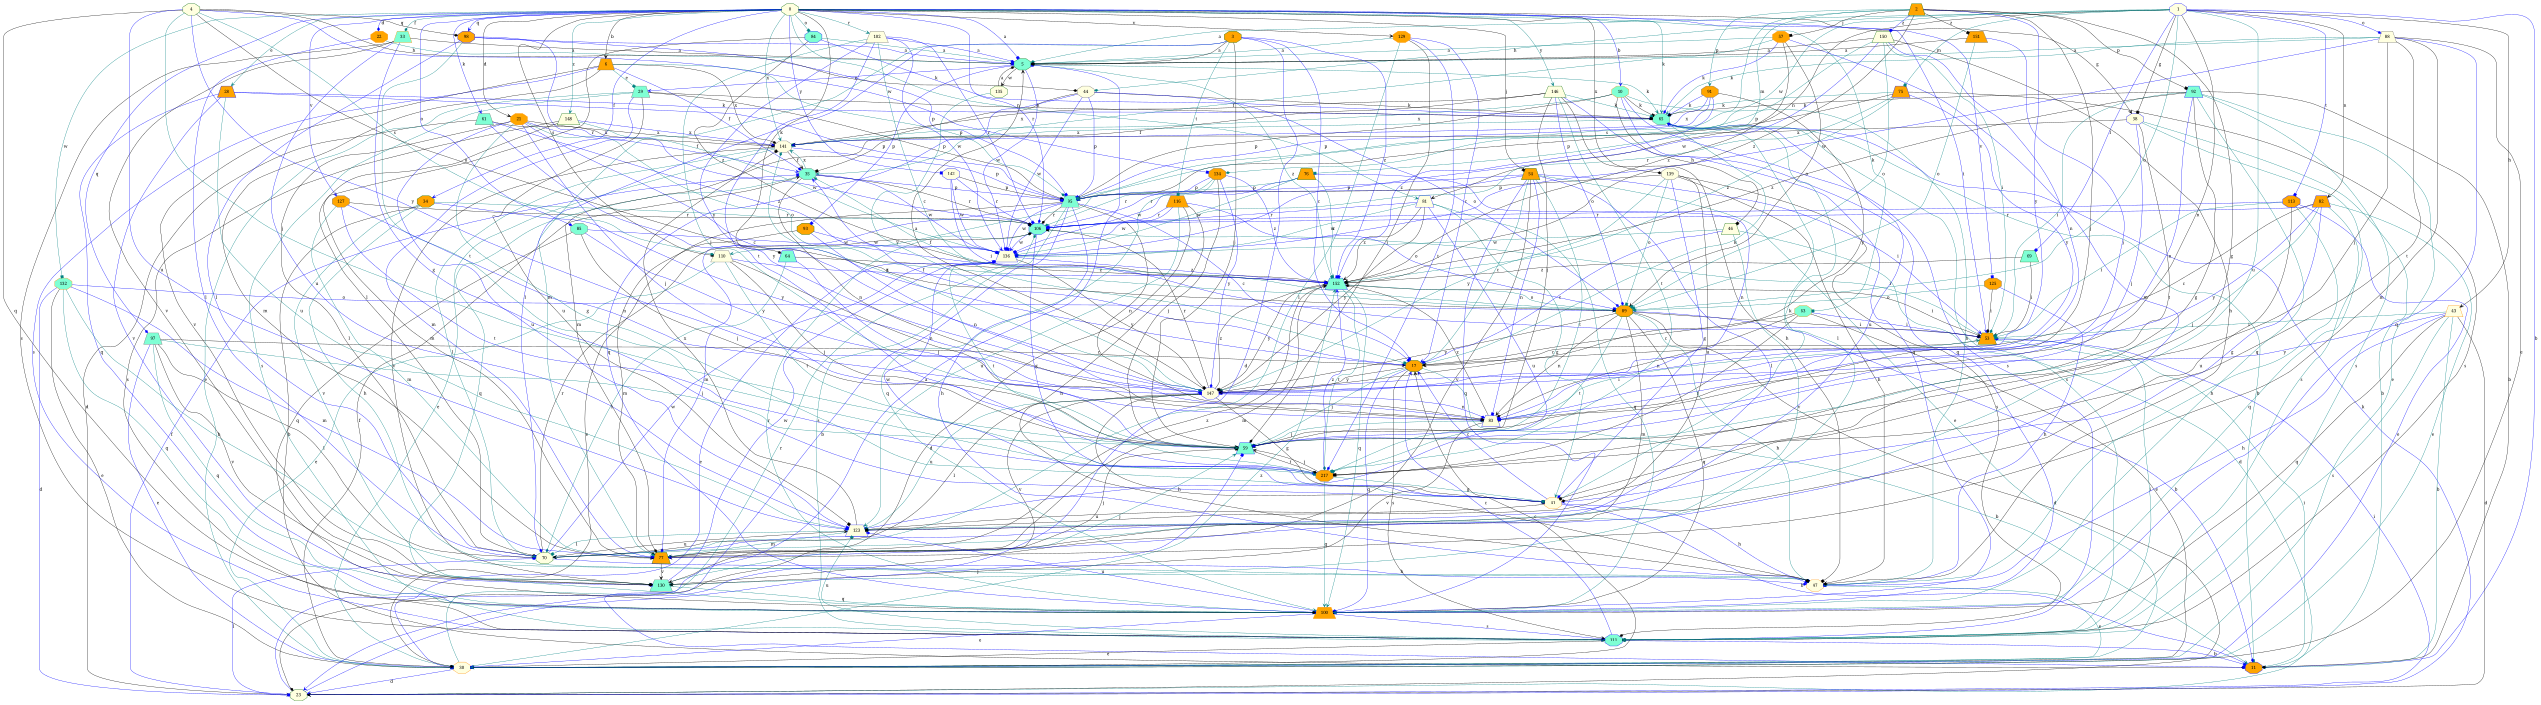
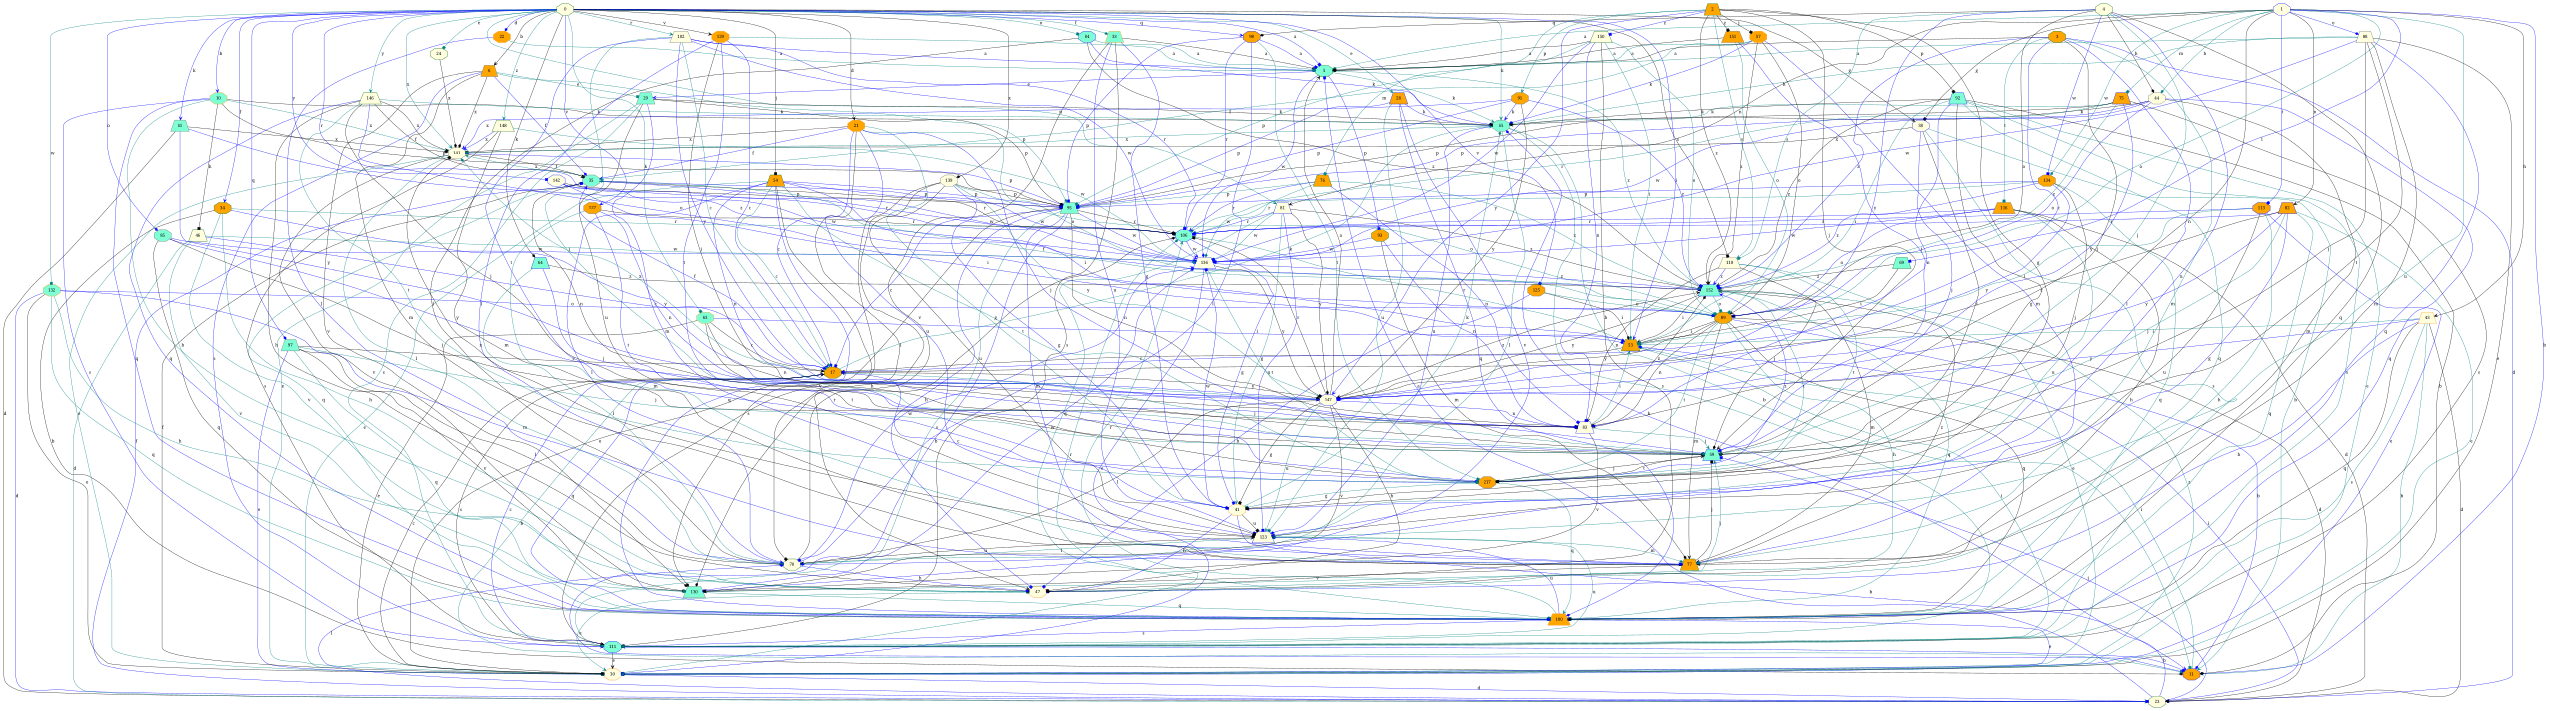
none -> (439, 54)
(999, 92) -> none
(399, 382) -> (1986, 451)
(1089, 446) -> (479, 329)
